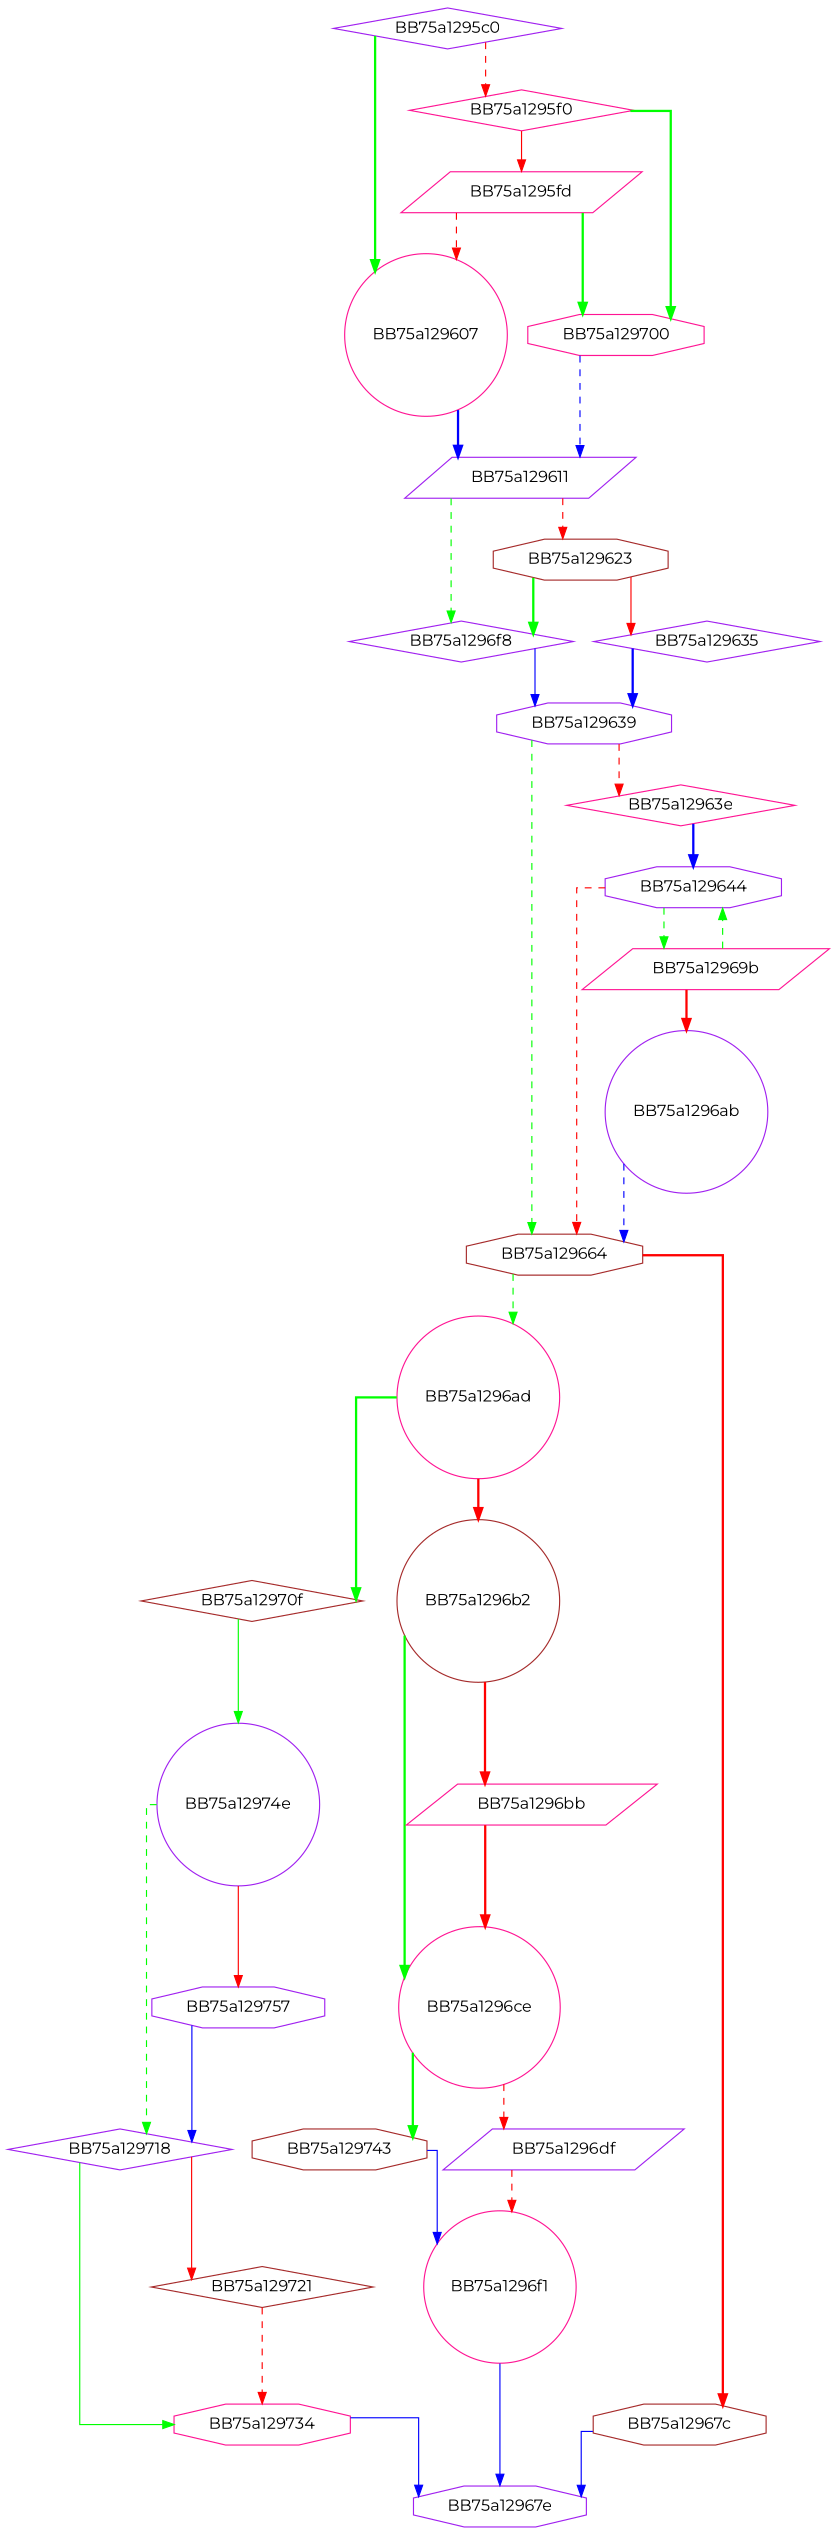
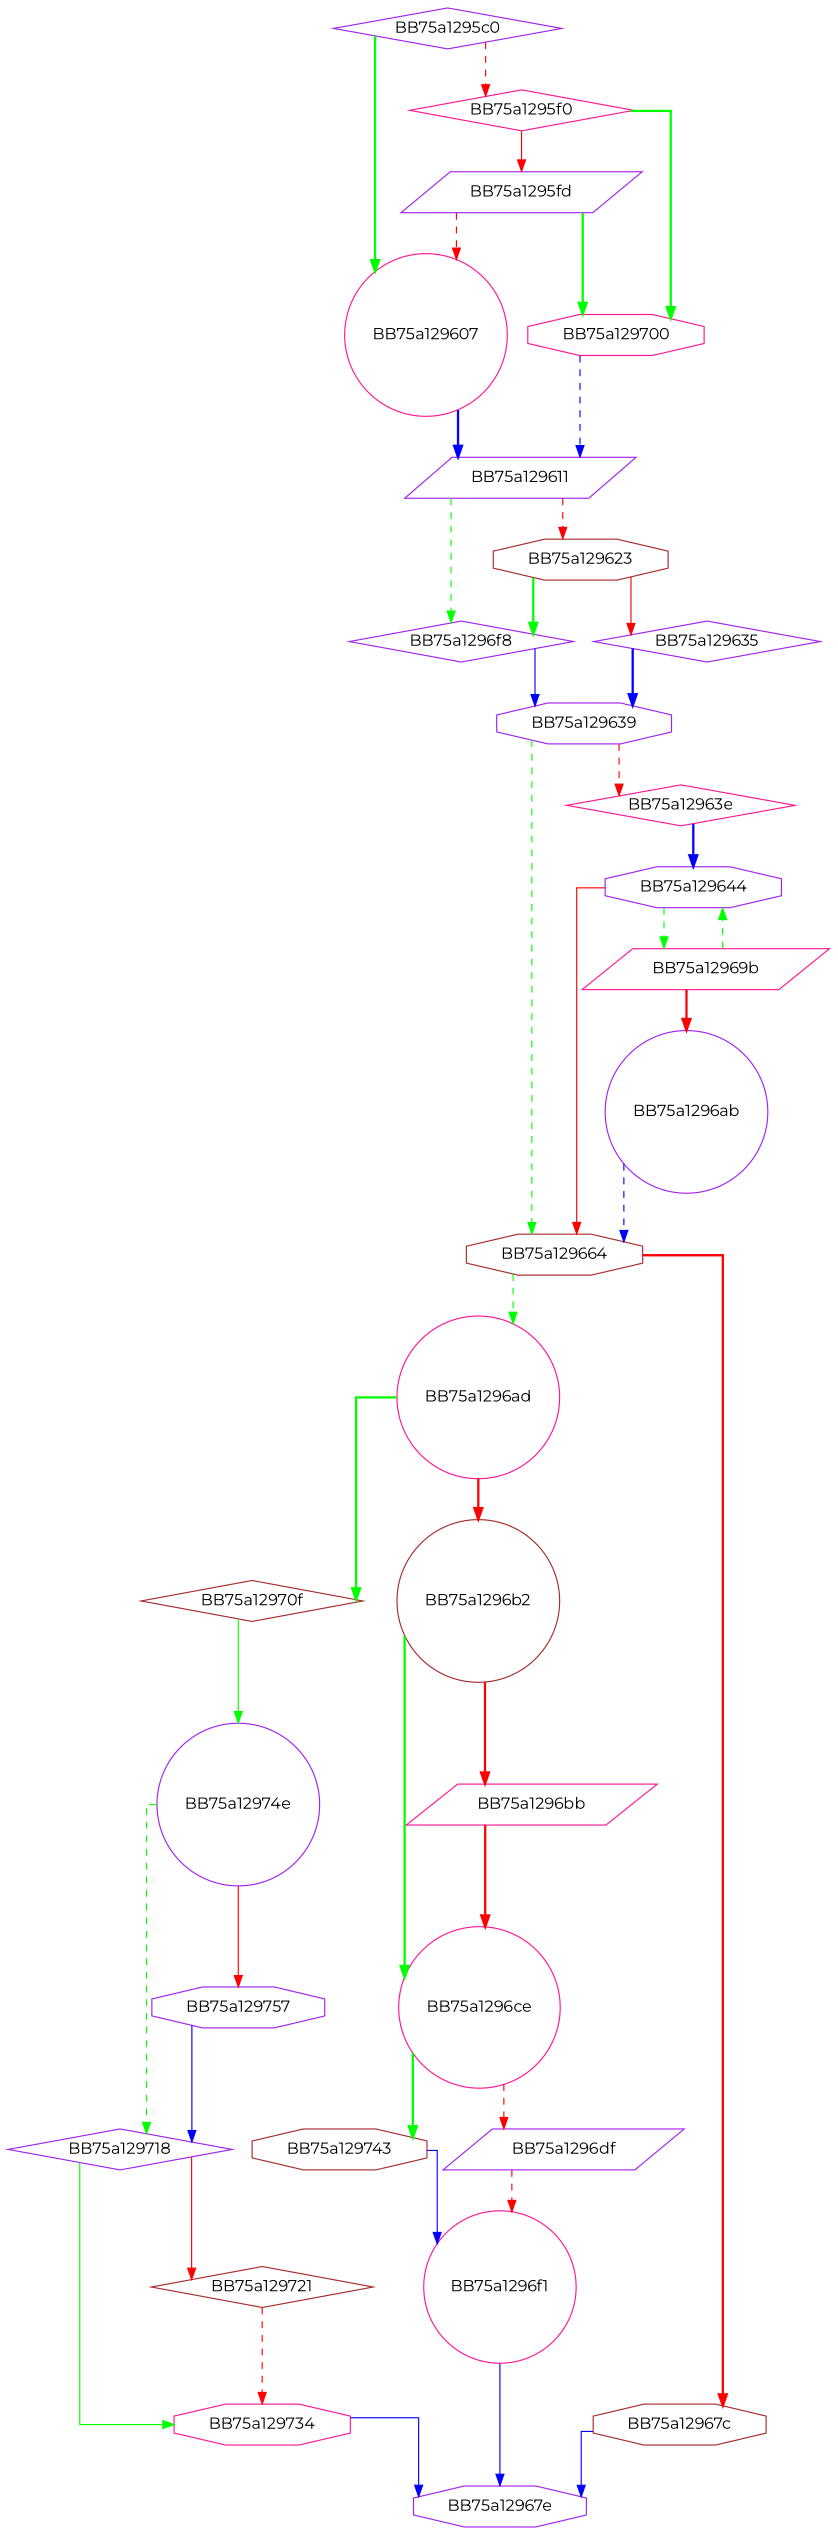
(522, 192) -> (522, 192)
(577, 1041) -> (577, 1041)
